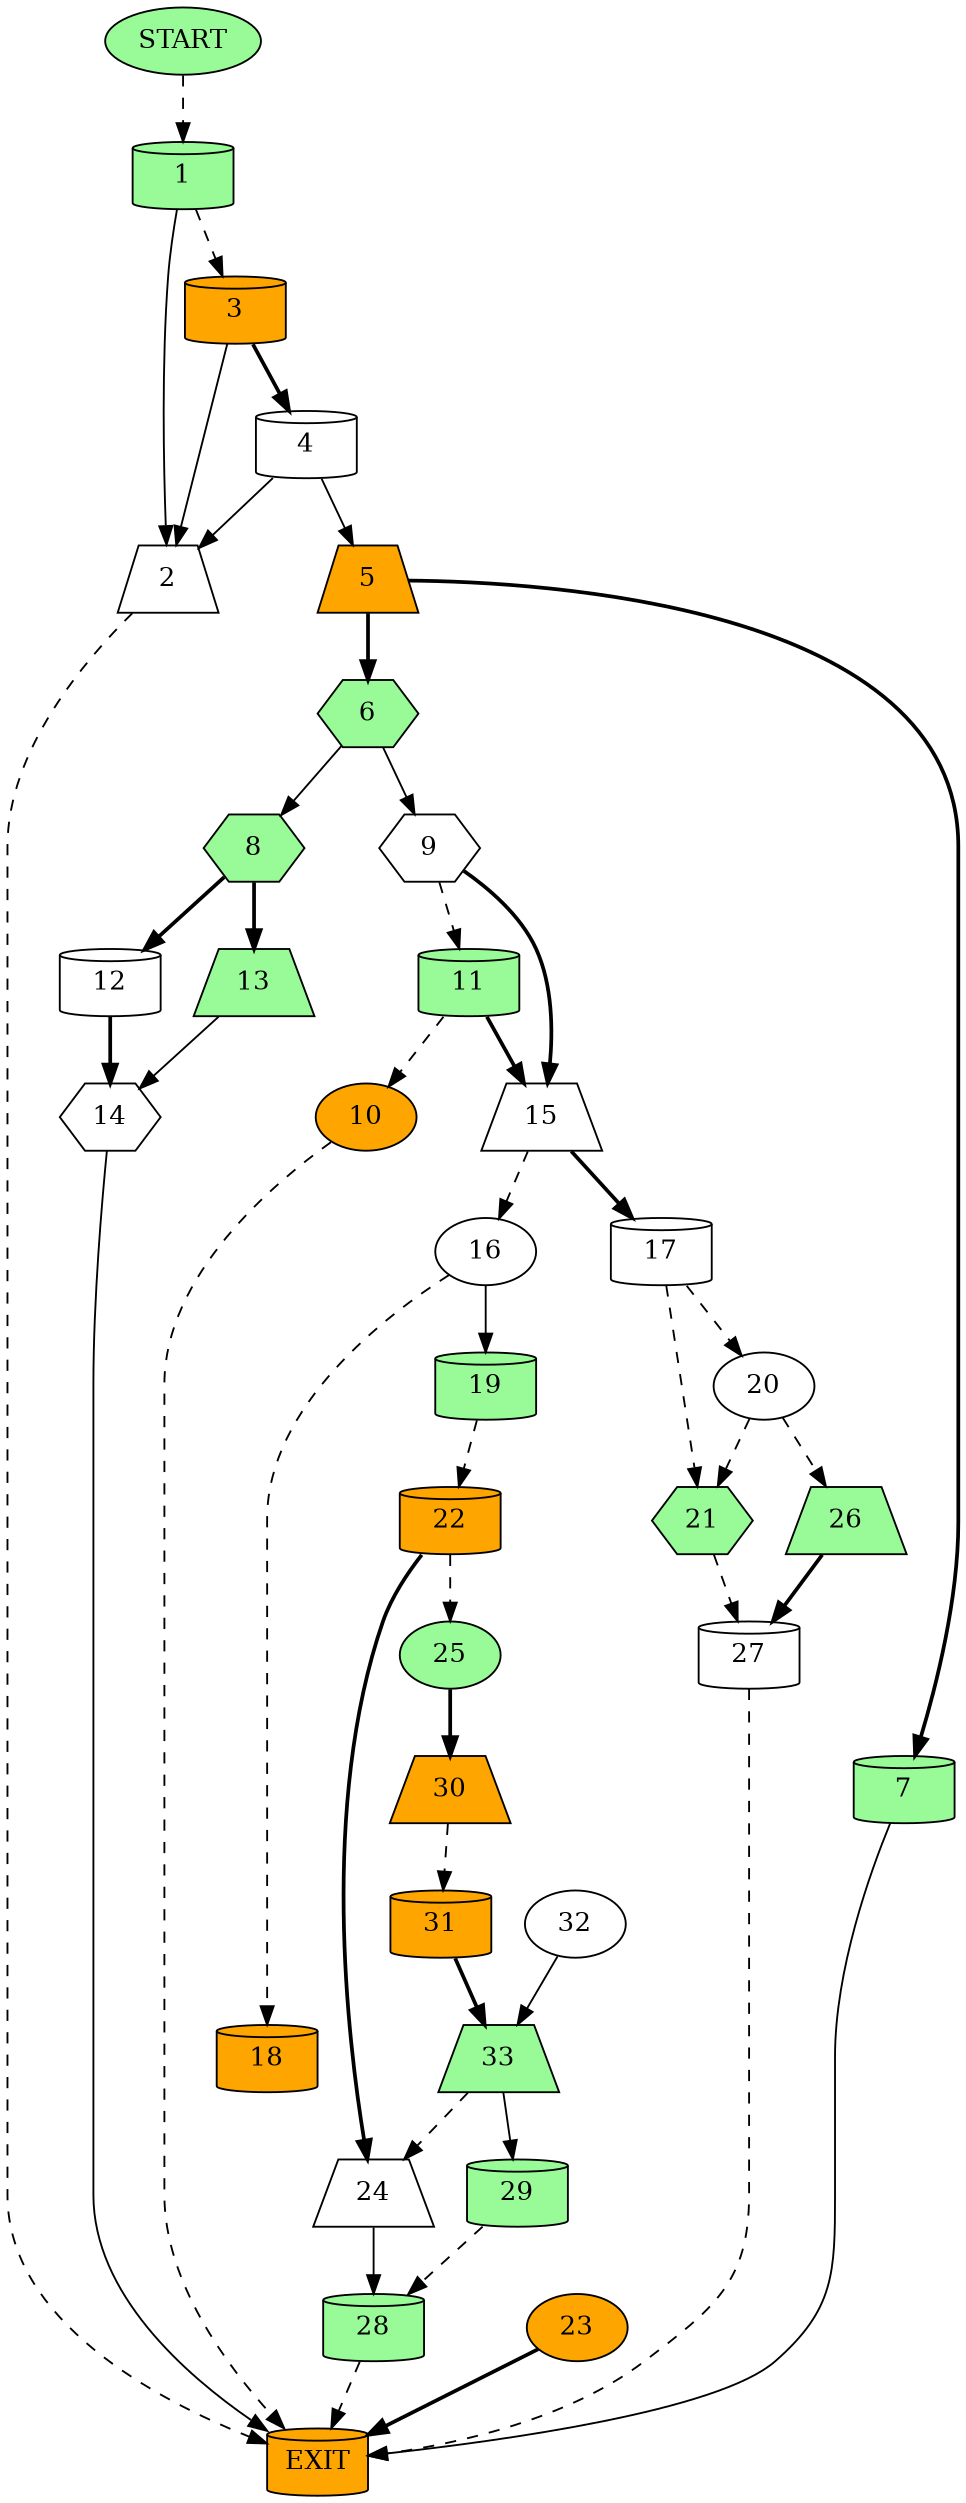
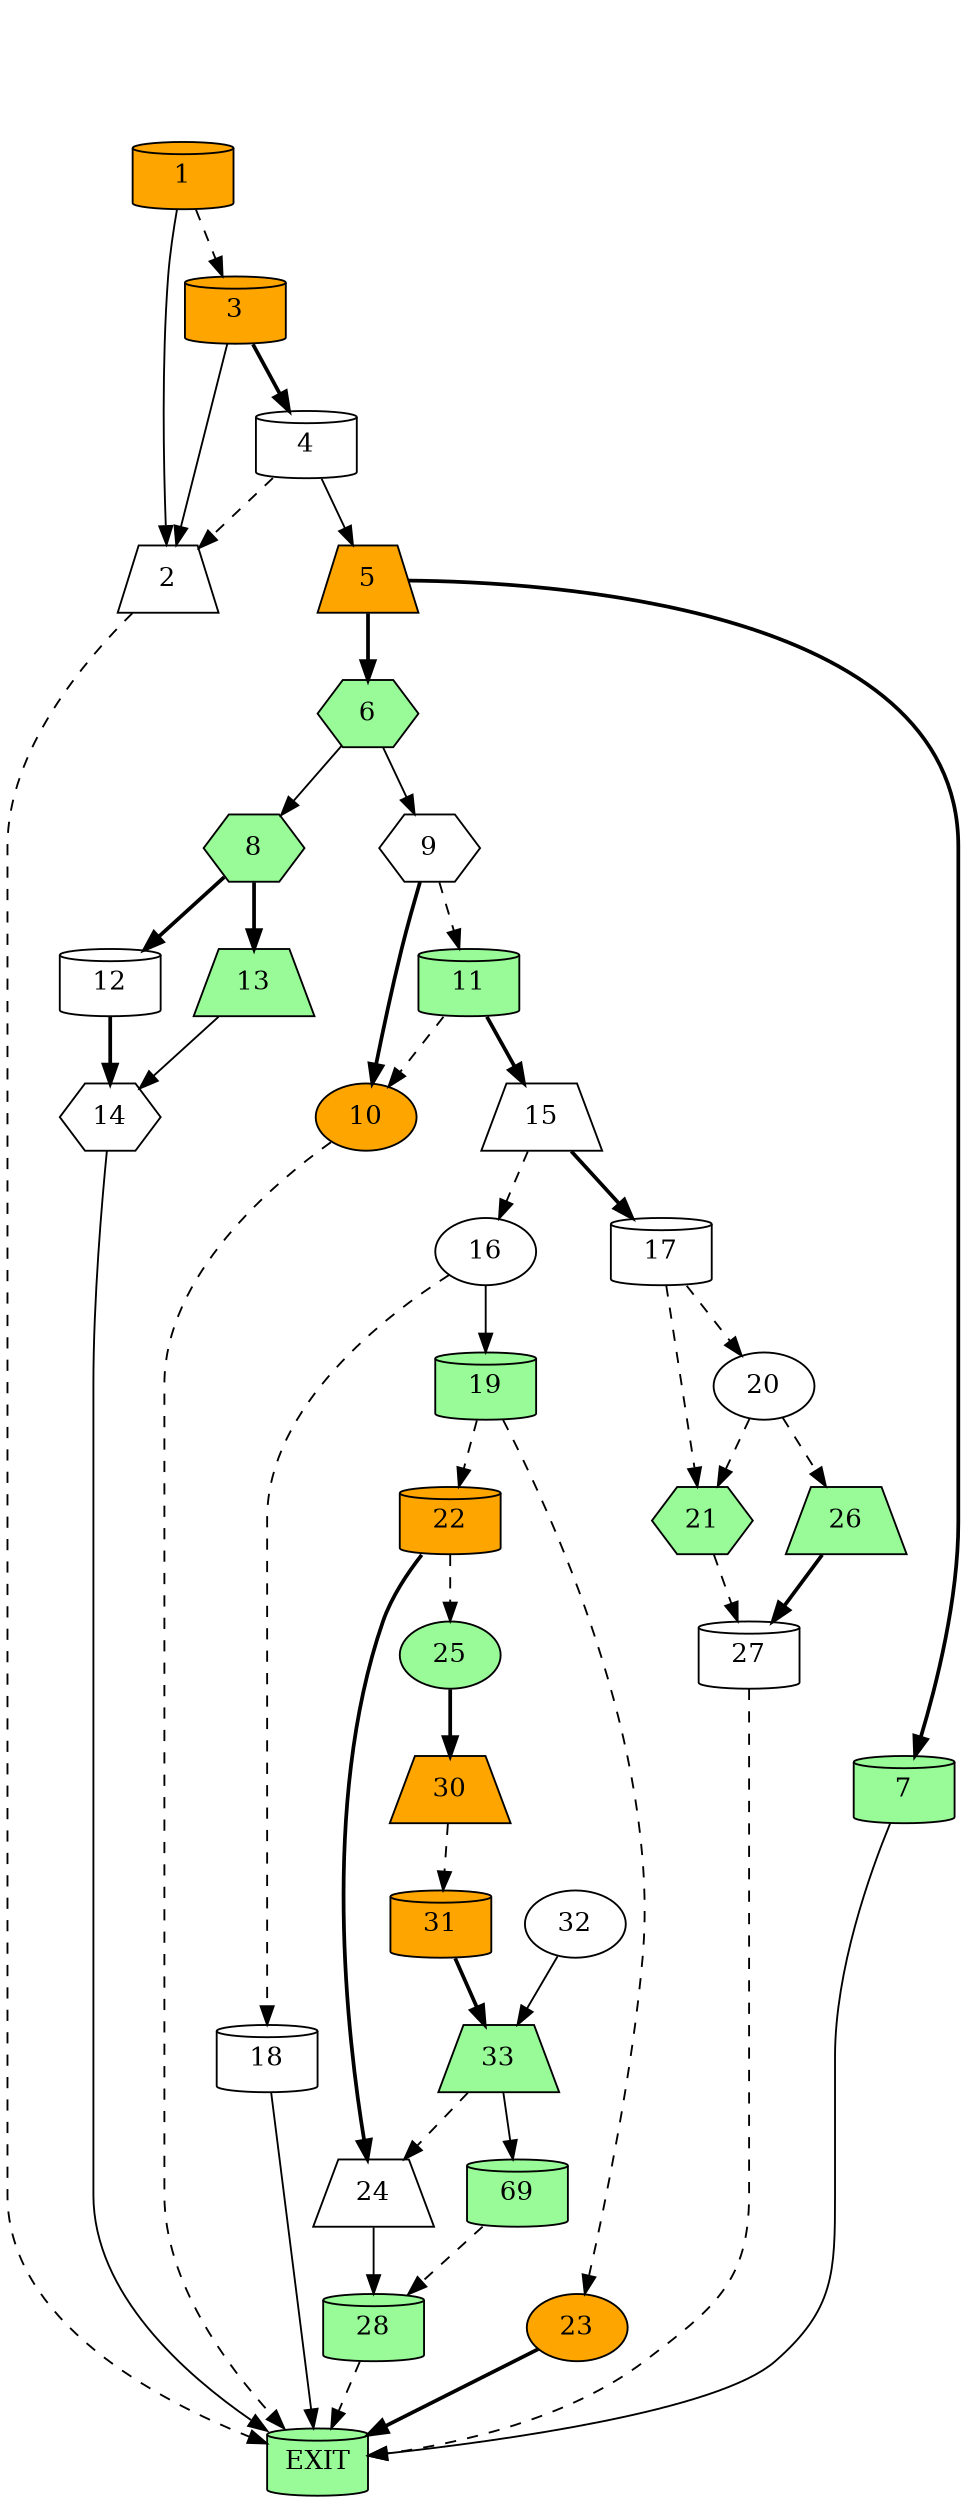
(183, 41) -> none
(183, 176) -> (183, 176)
(243, 507) -> (243, 507)
(538, 953) -> (396, 973)
none -> (639, 1838)
(267, 2059) -> (267, 2059)
(517, 2193) -> (517, 2193)
none -> (291, 2251)
(318, 2462) -> (318, 2462)
